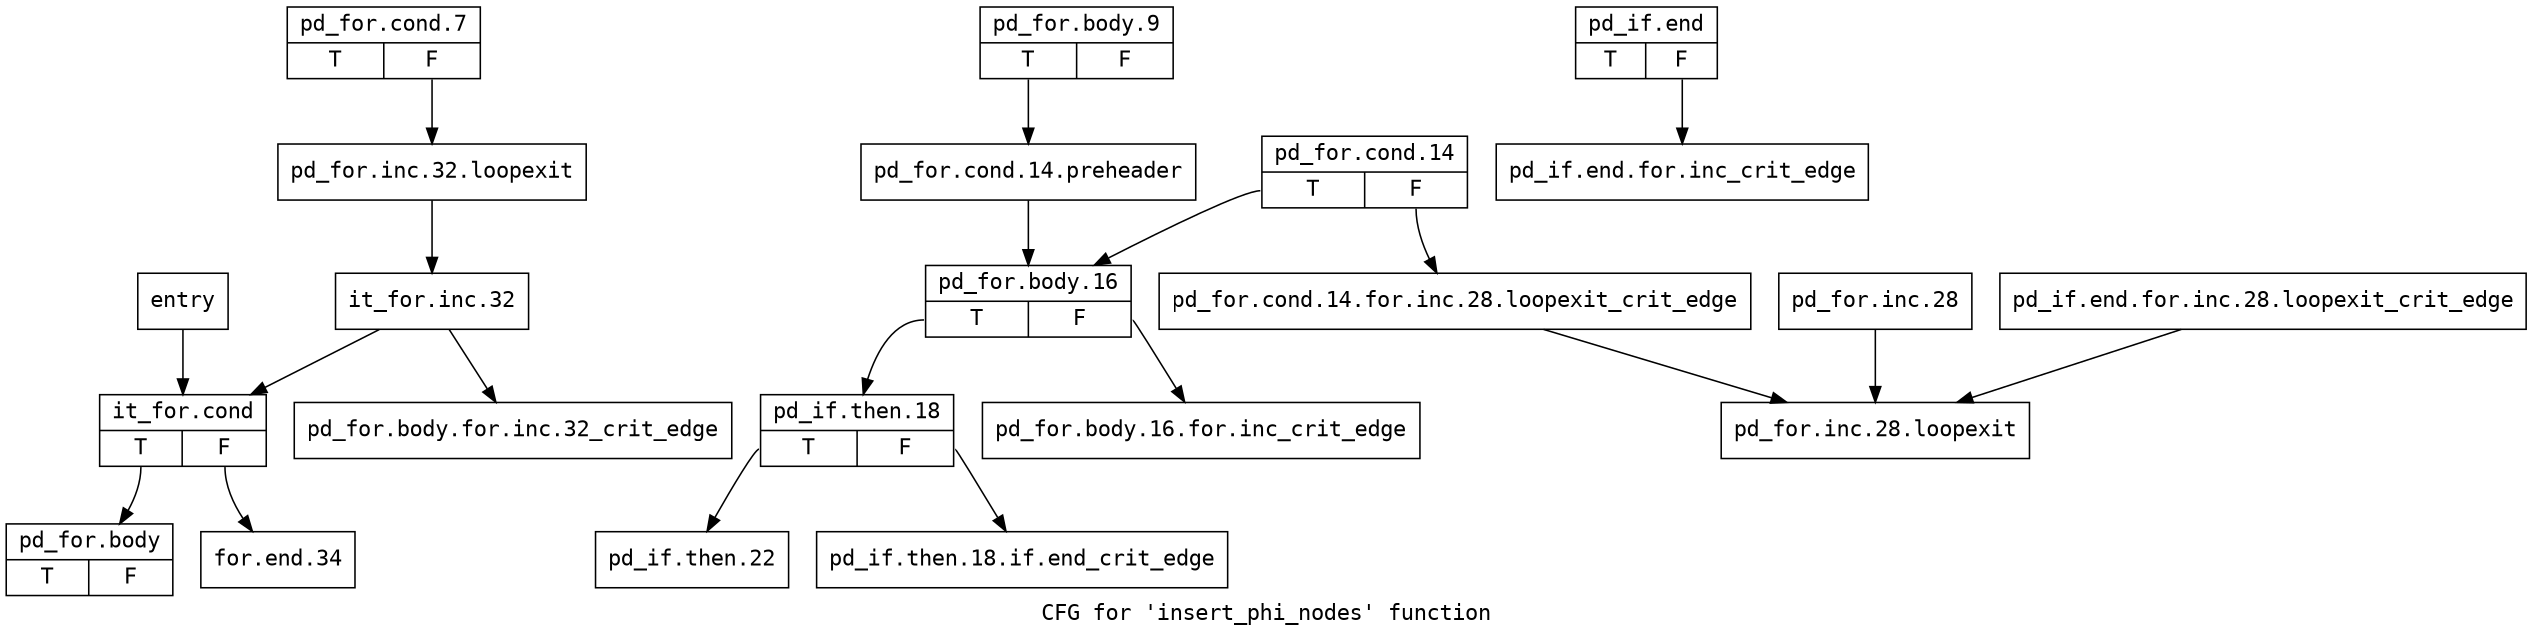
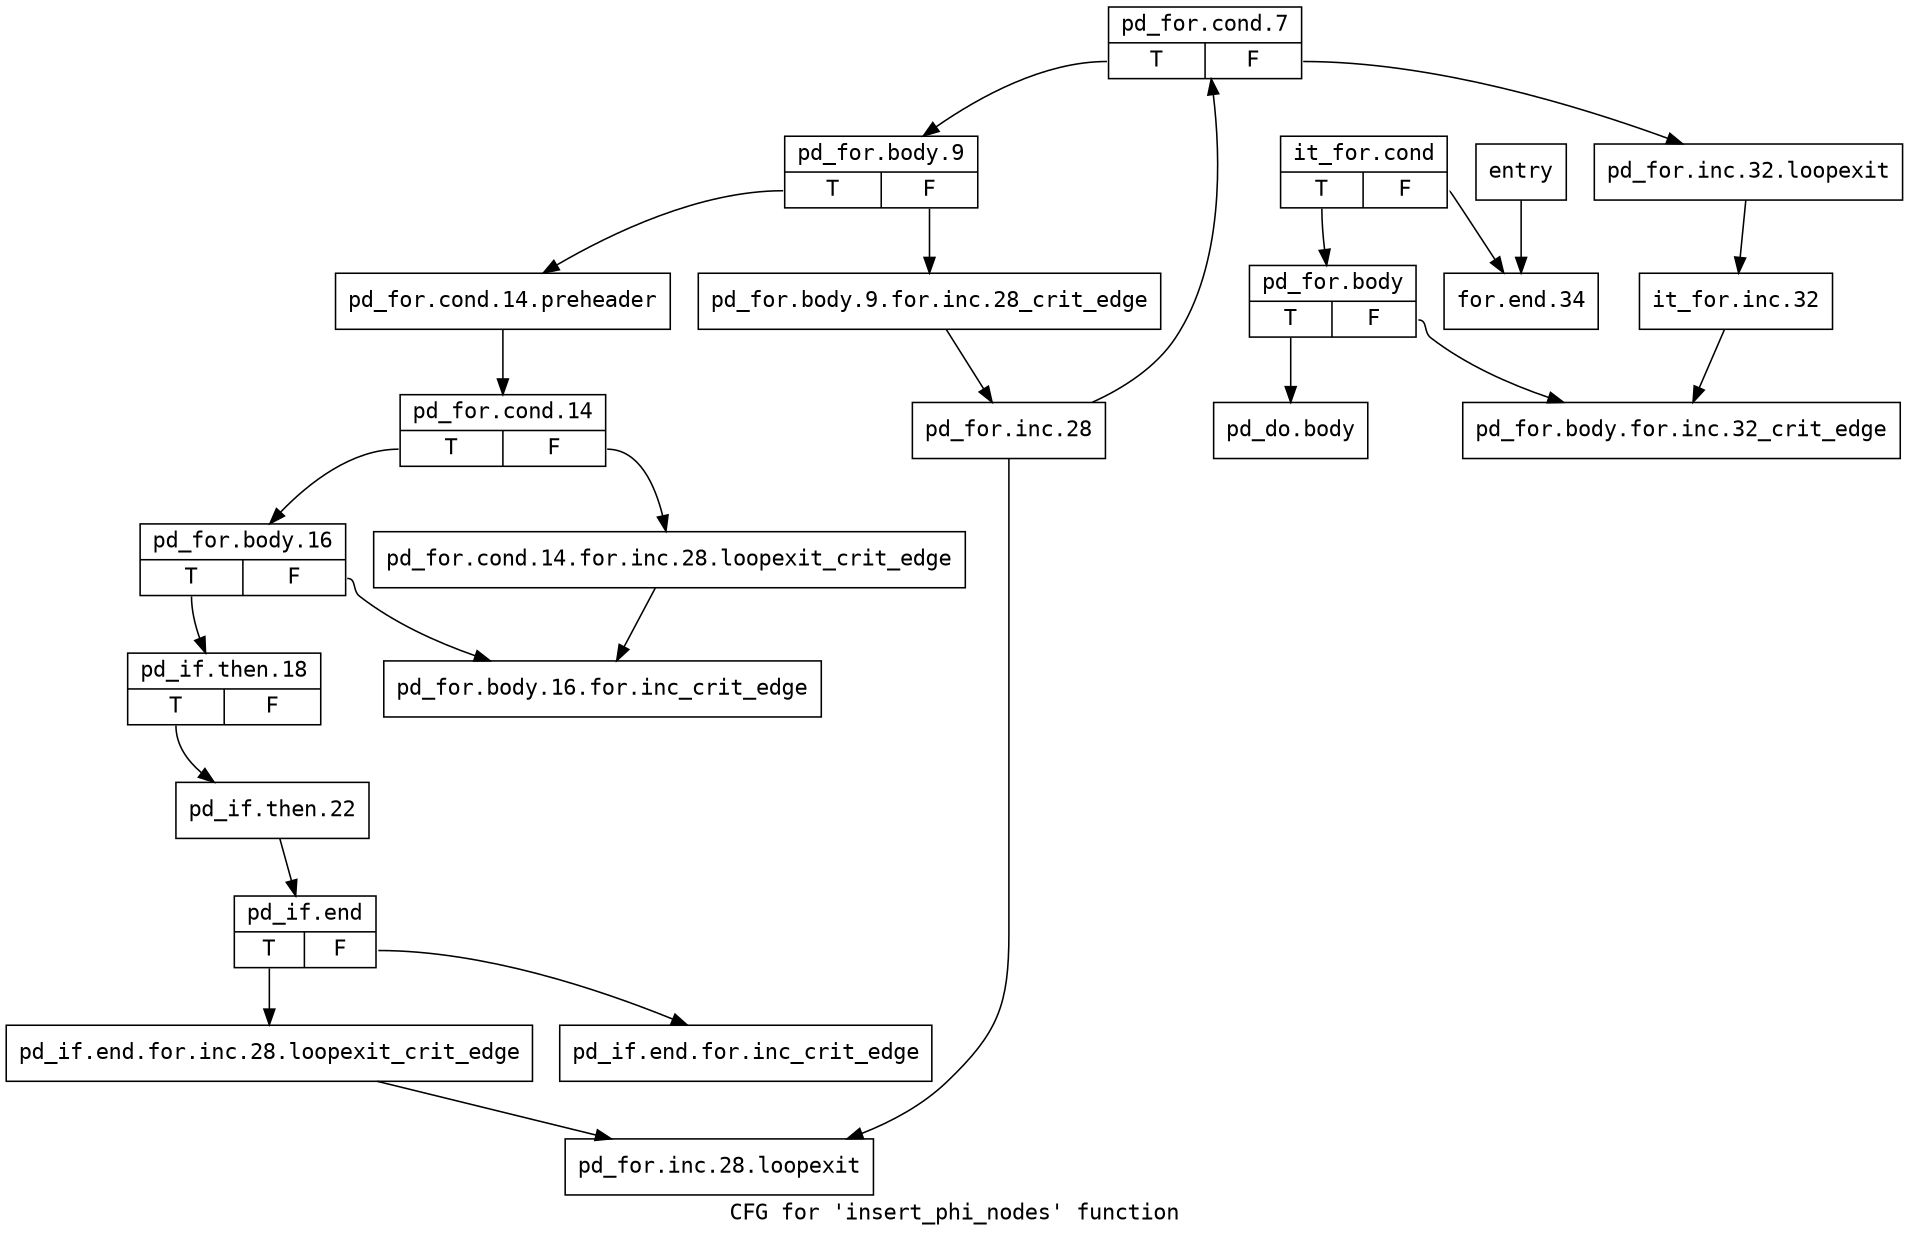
none -> (1017, 82)
(1028, 225) -> (503, 354)
none -> (1204, 272)
none -> (929, 301)
(183, 354) -> (1521, 229)
(322, 358) -> none
(1658, 364) -> (640, 617)
none -> (1477, 367)
none -> (1291, 430)
(1022, 560) -> none
none -> (286, 860)
none -> (269, 989)
